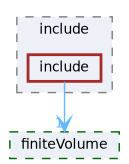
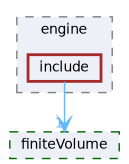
(65, 30) -> (65, 30)
